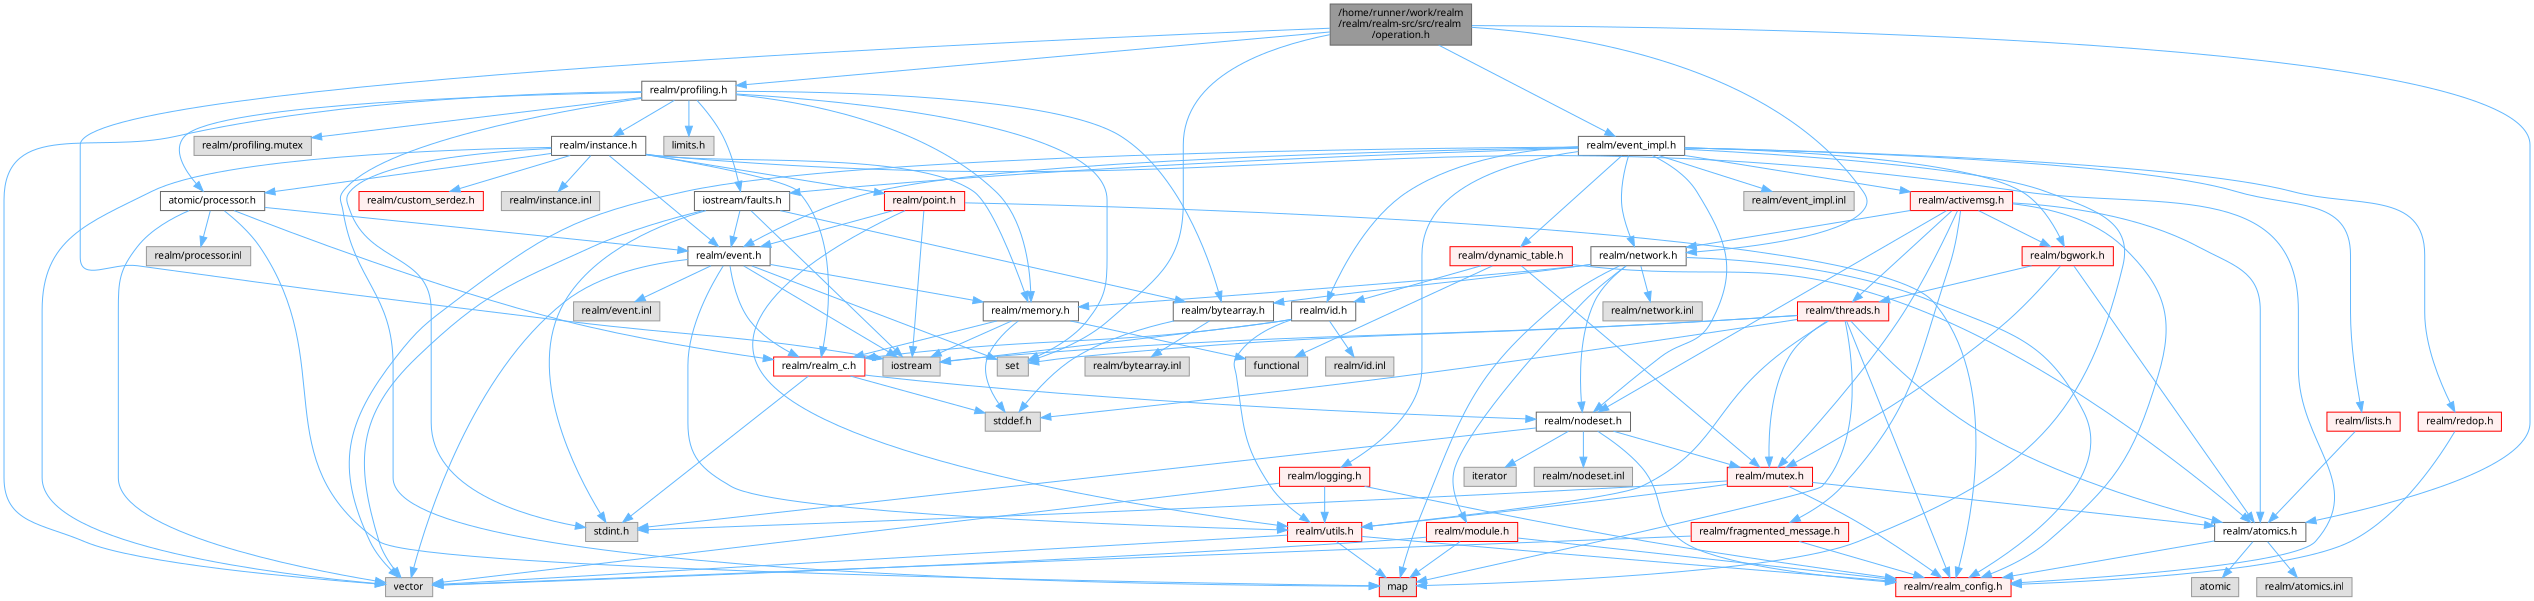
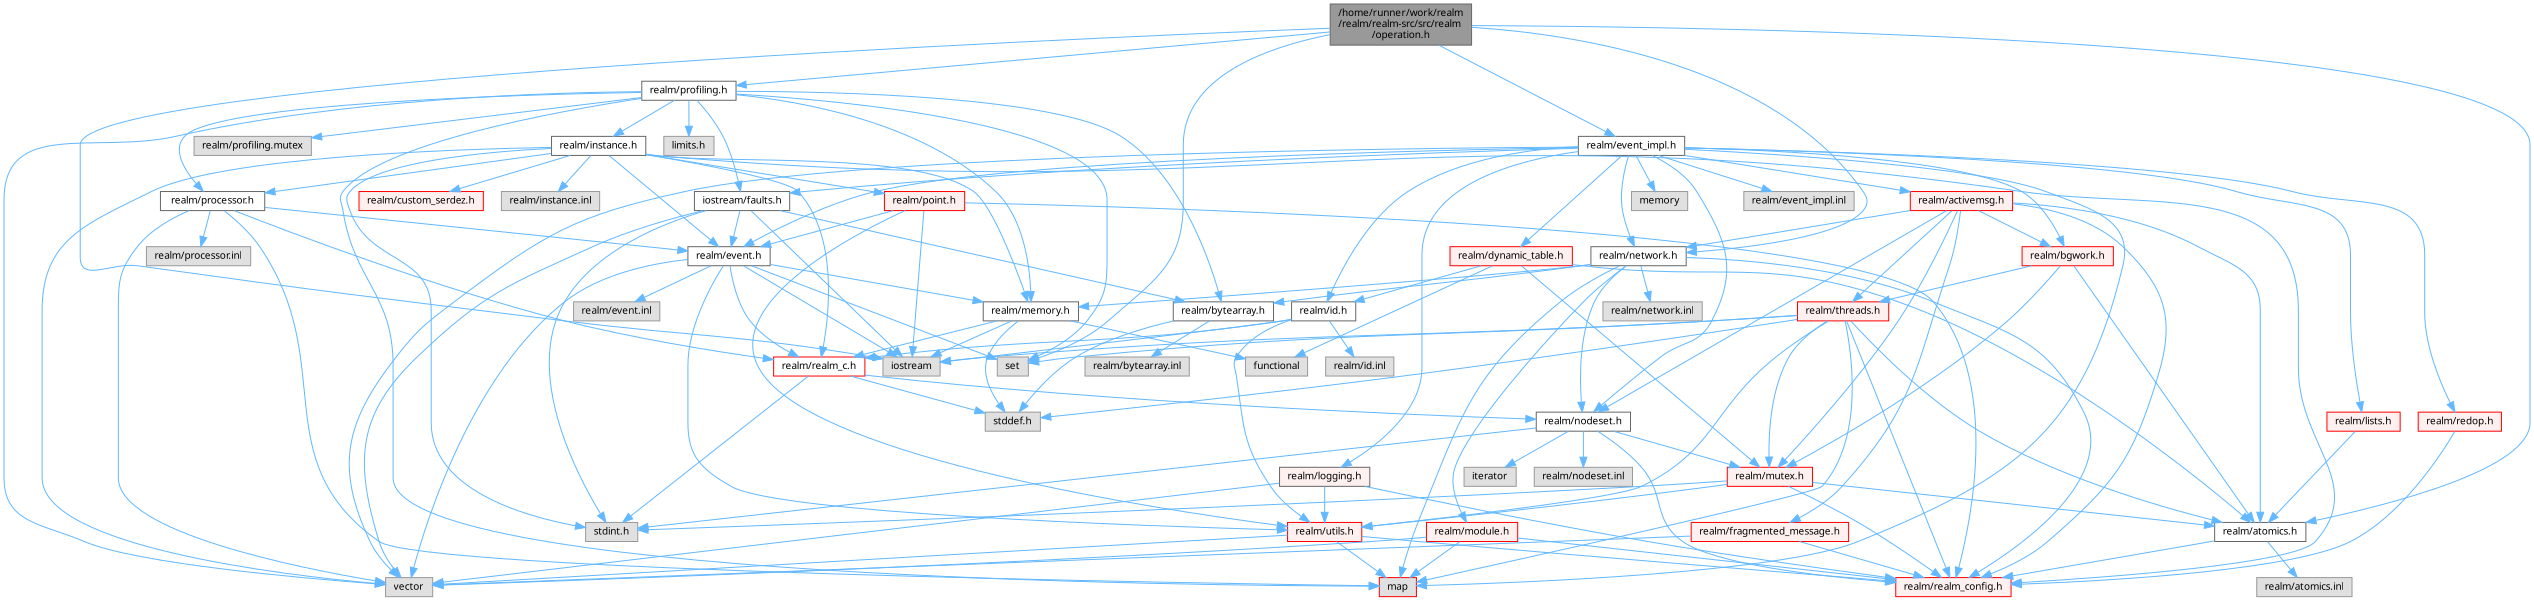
(213, 201) -> (213, 201)
none -> (1660, 201)
(1325, 477) -> (1325, 477)
(2215, 587) -> none
